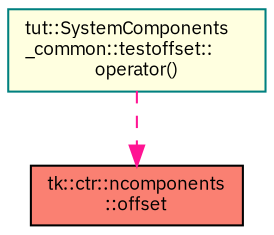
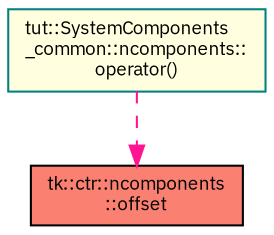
(137, 50) -> (137, 50)
